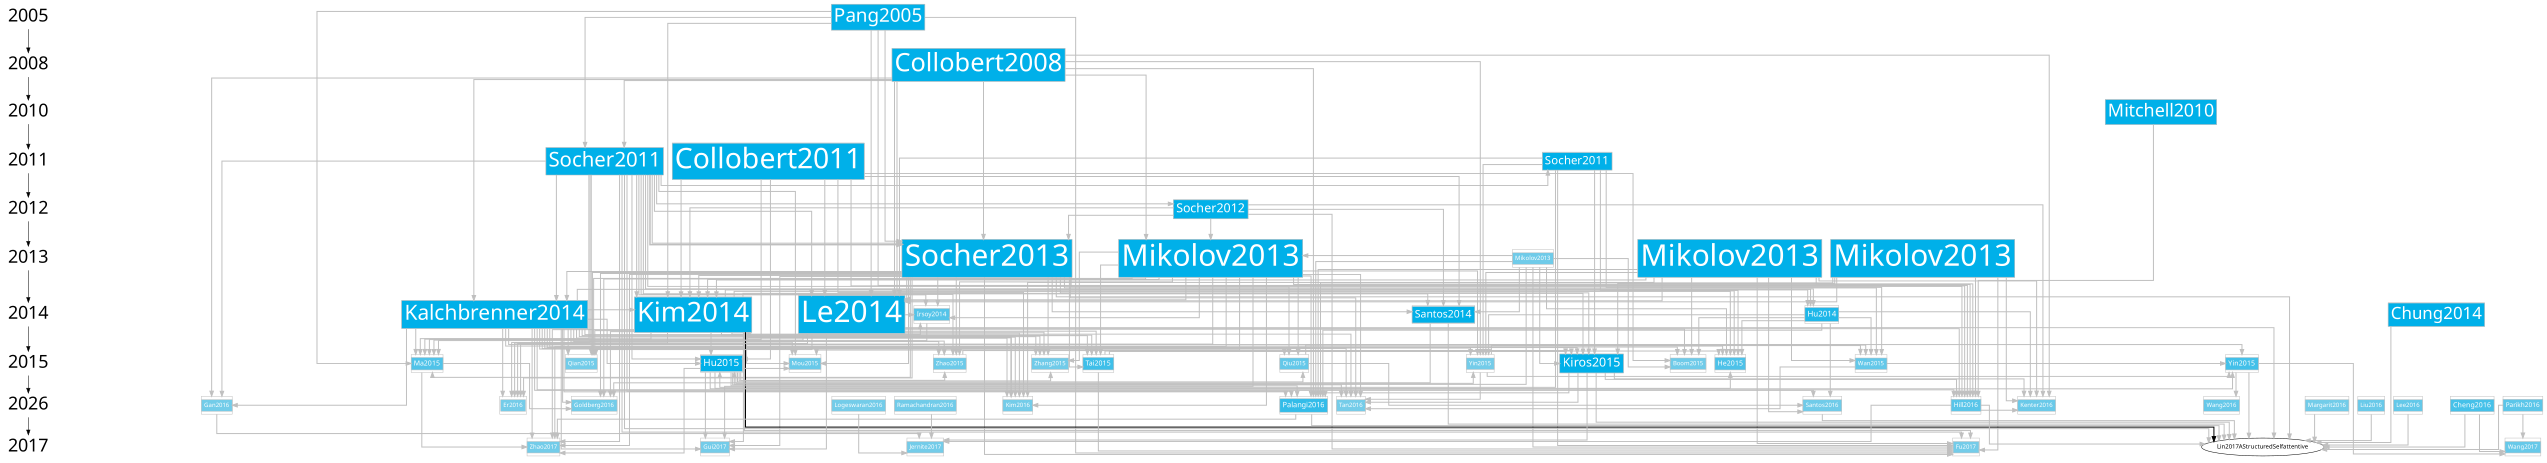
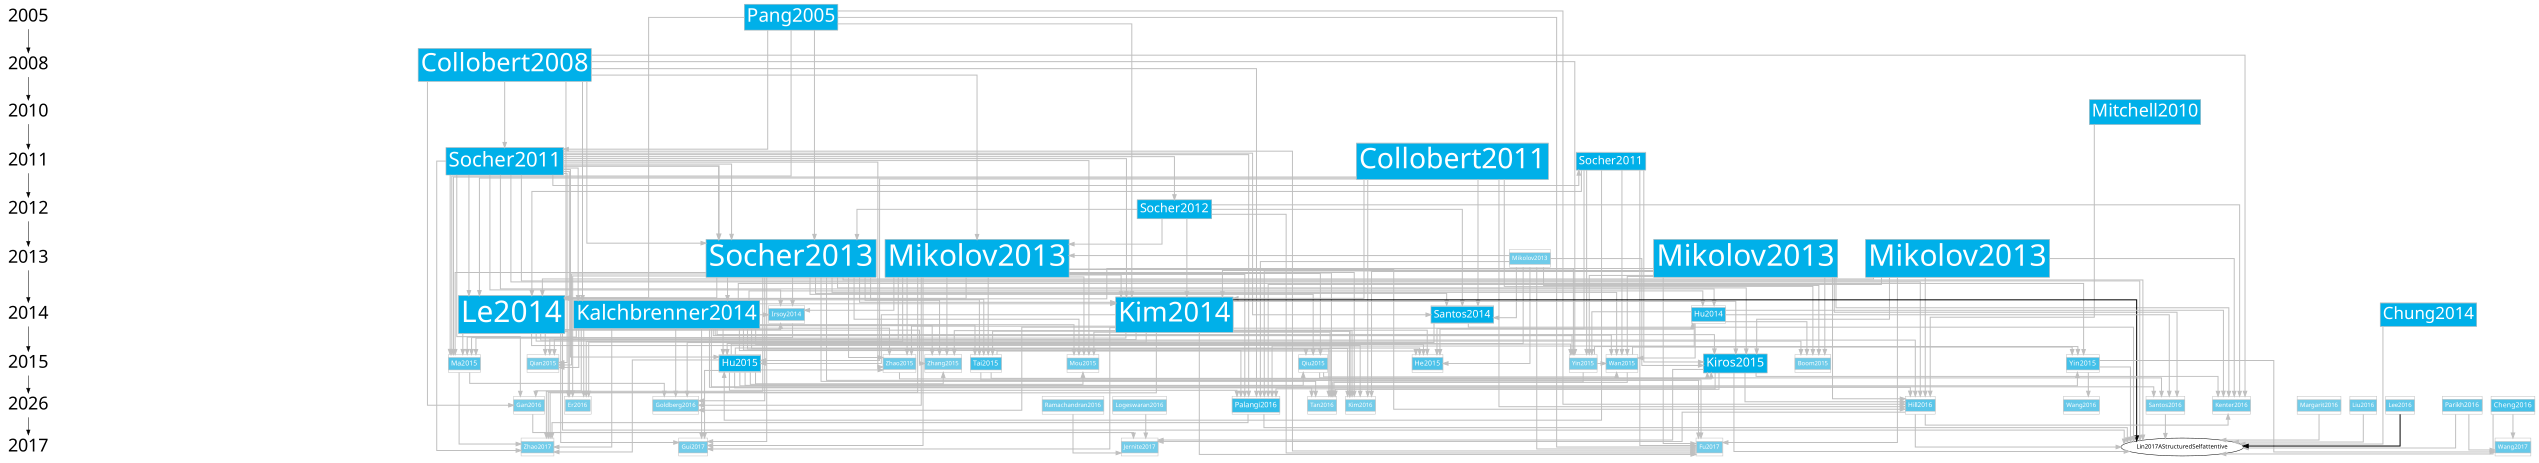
(1240, 291) -> none
(1106, 347) -> (1167, 335)
(2408, 442) -> (2340, 446)
